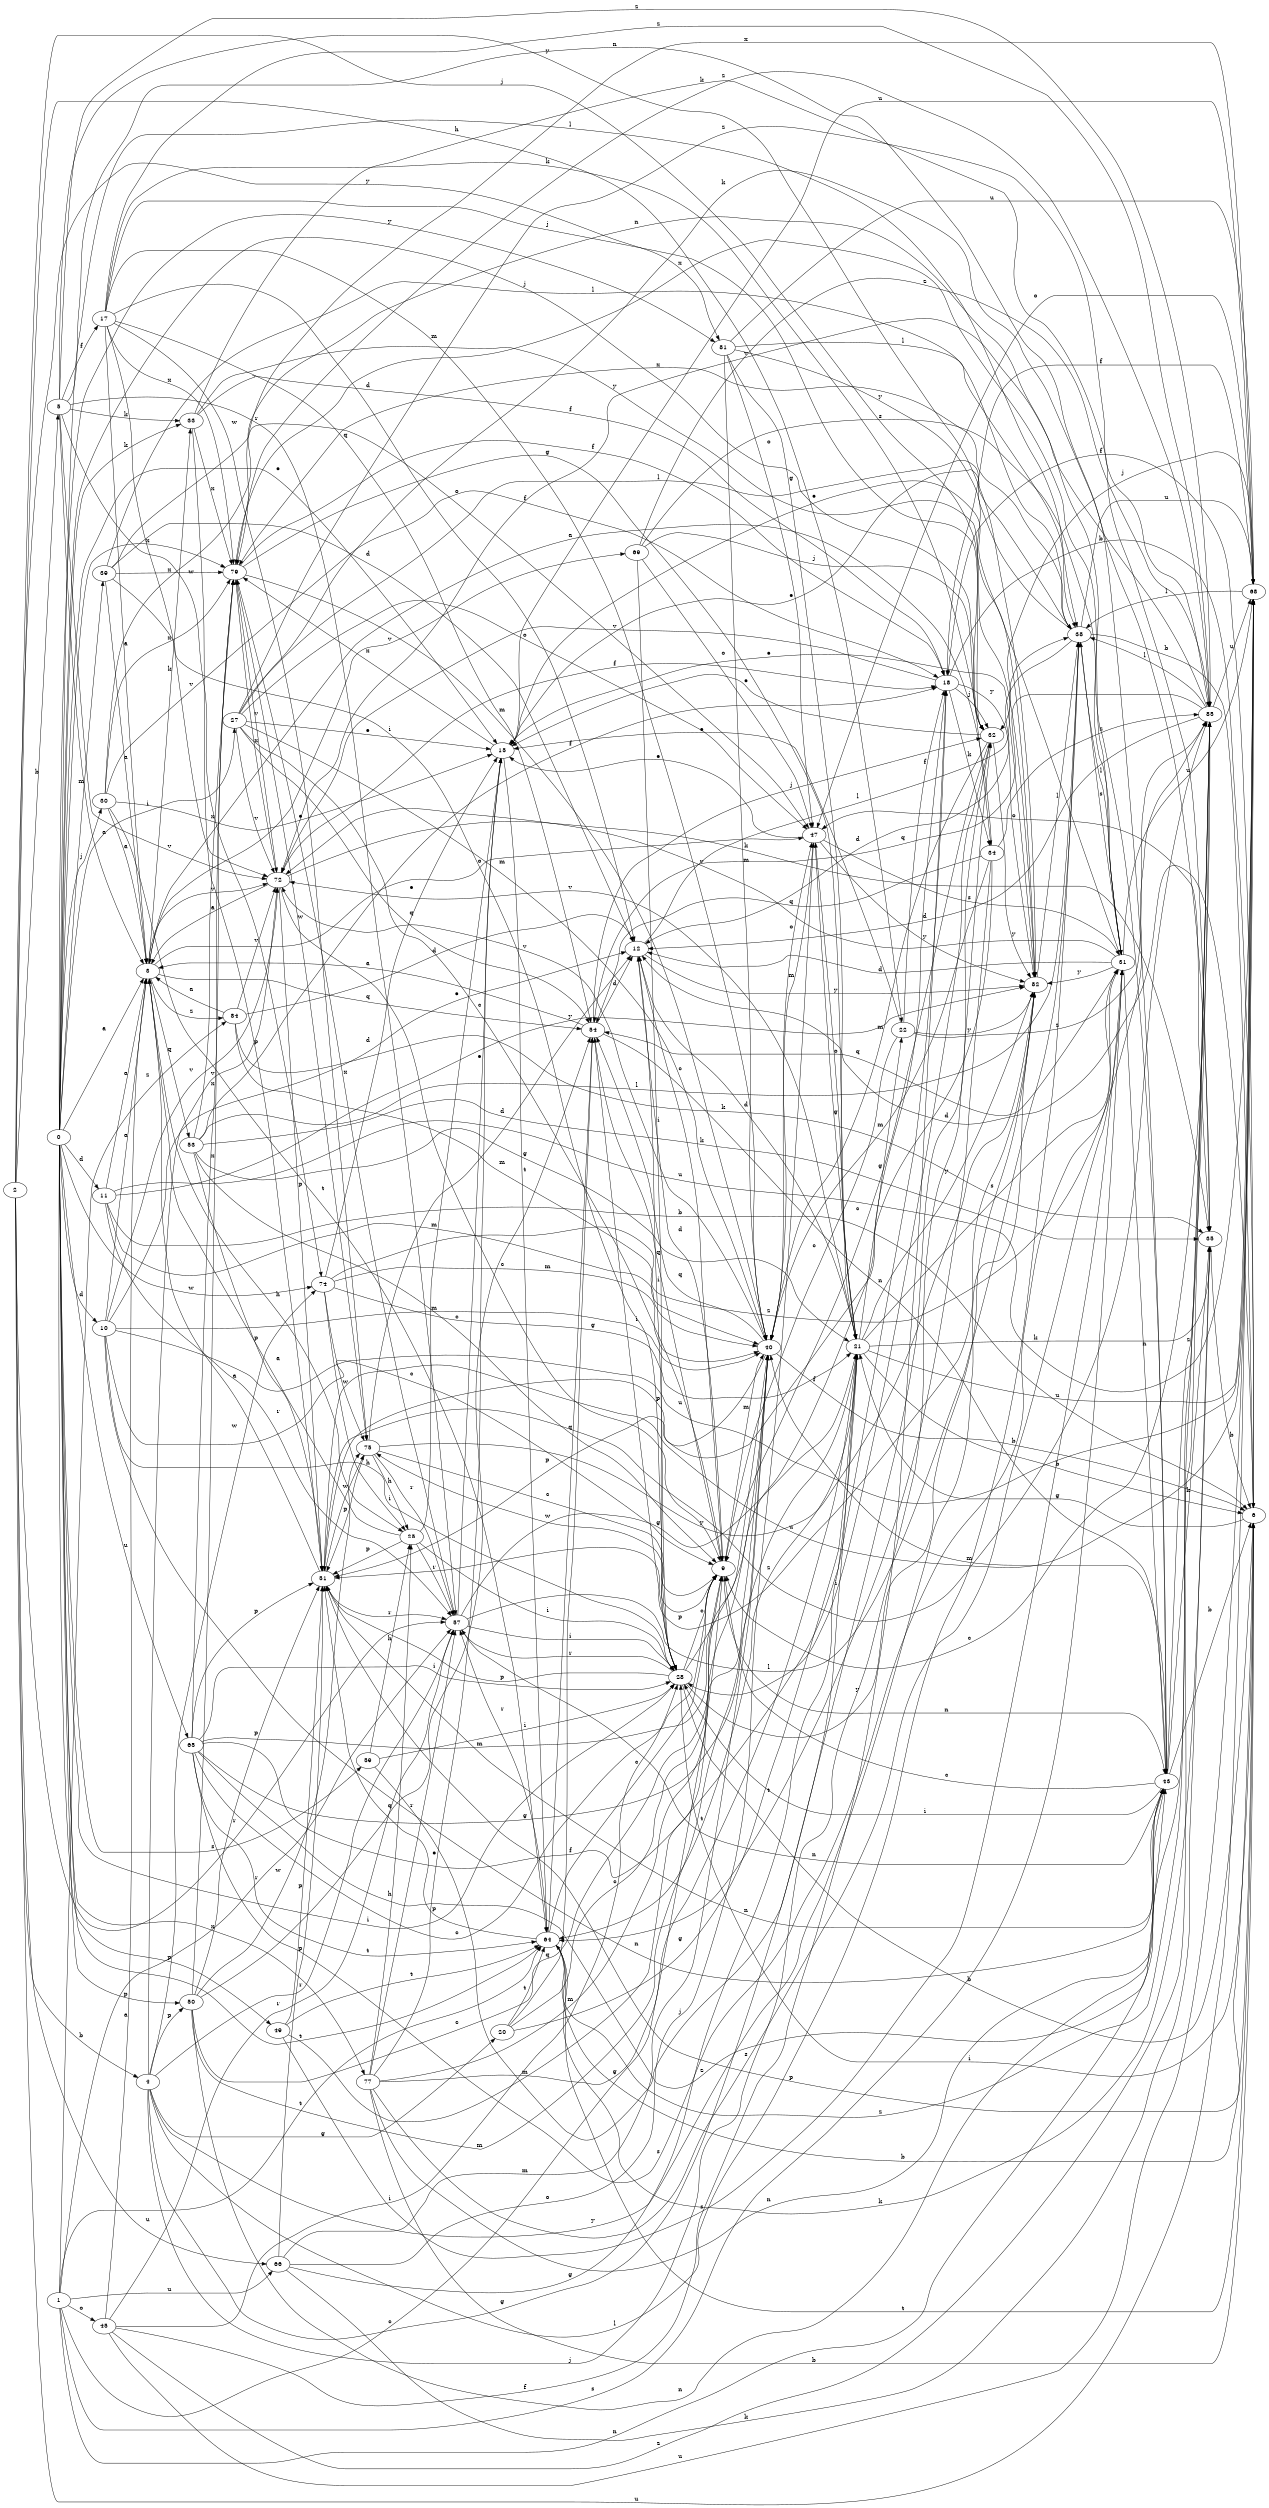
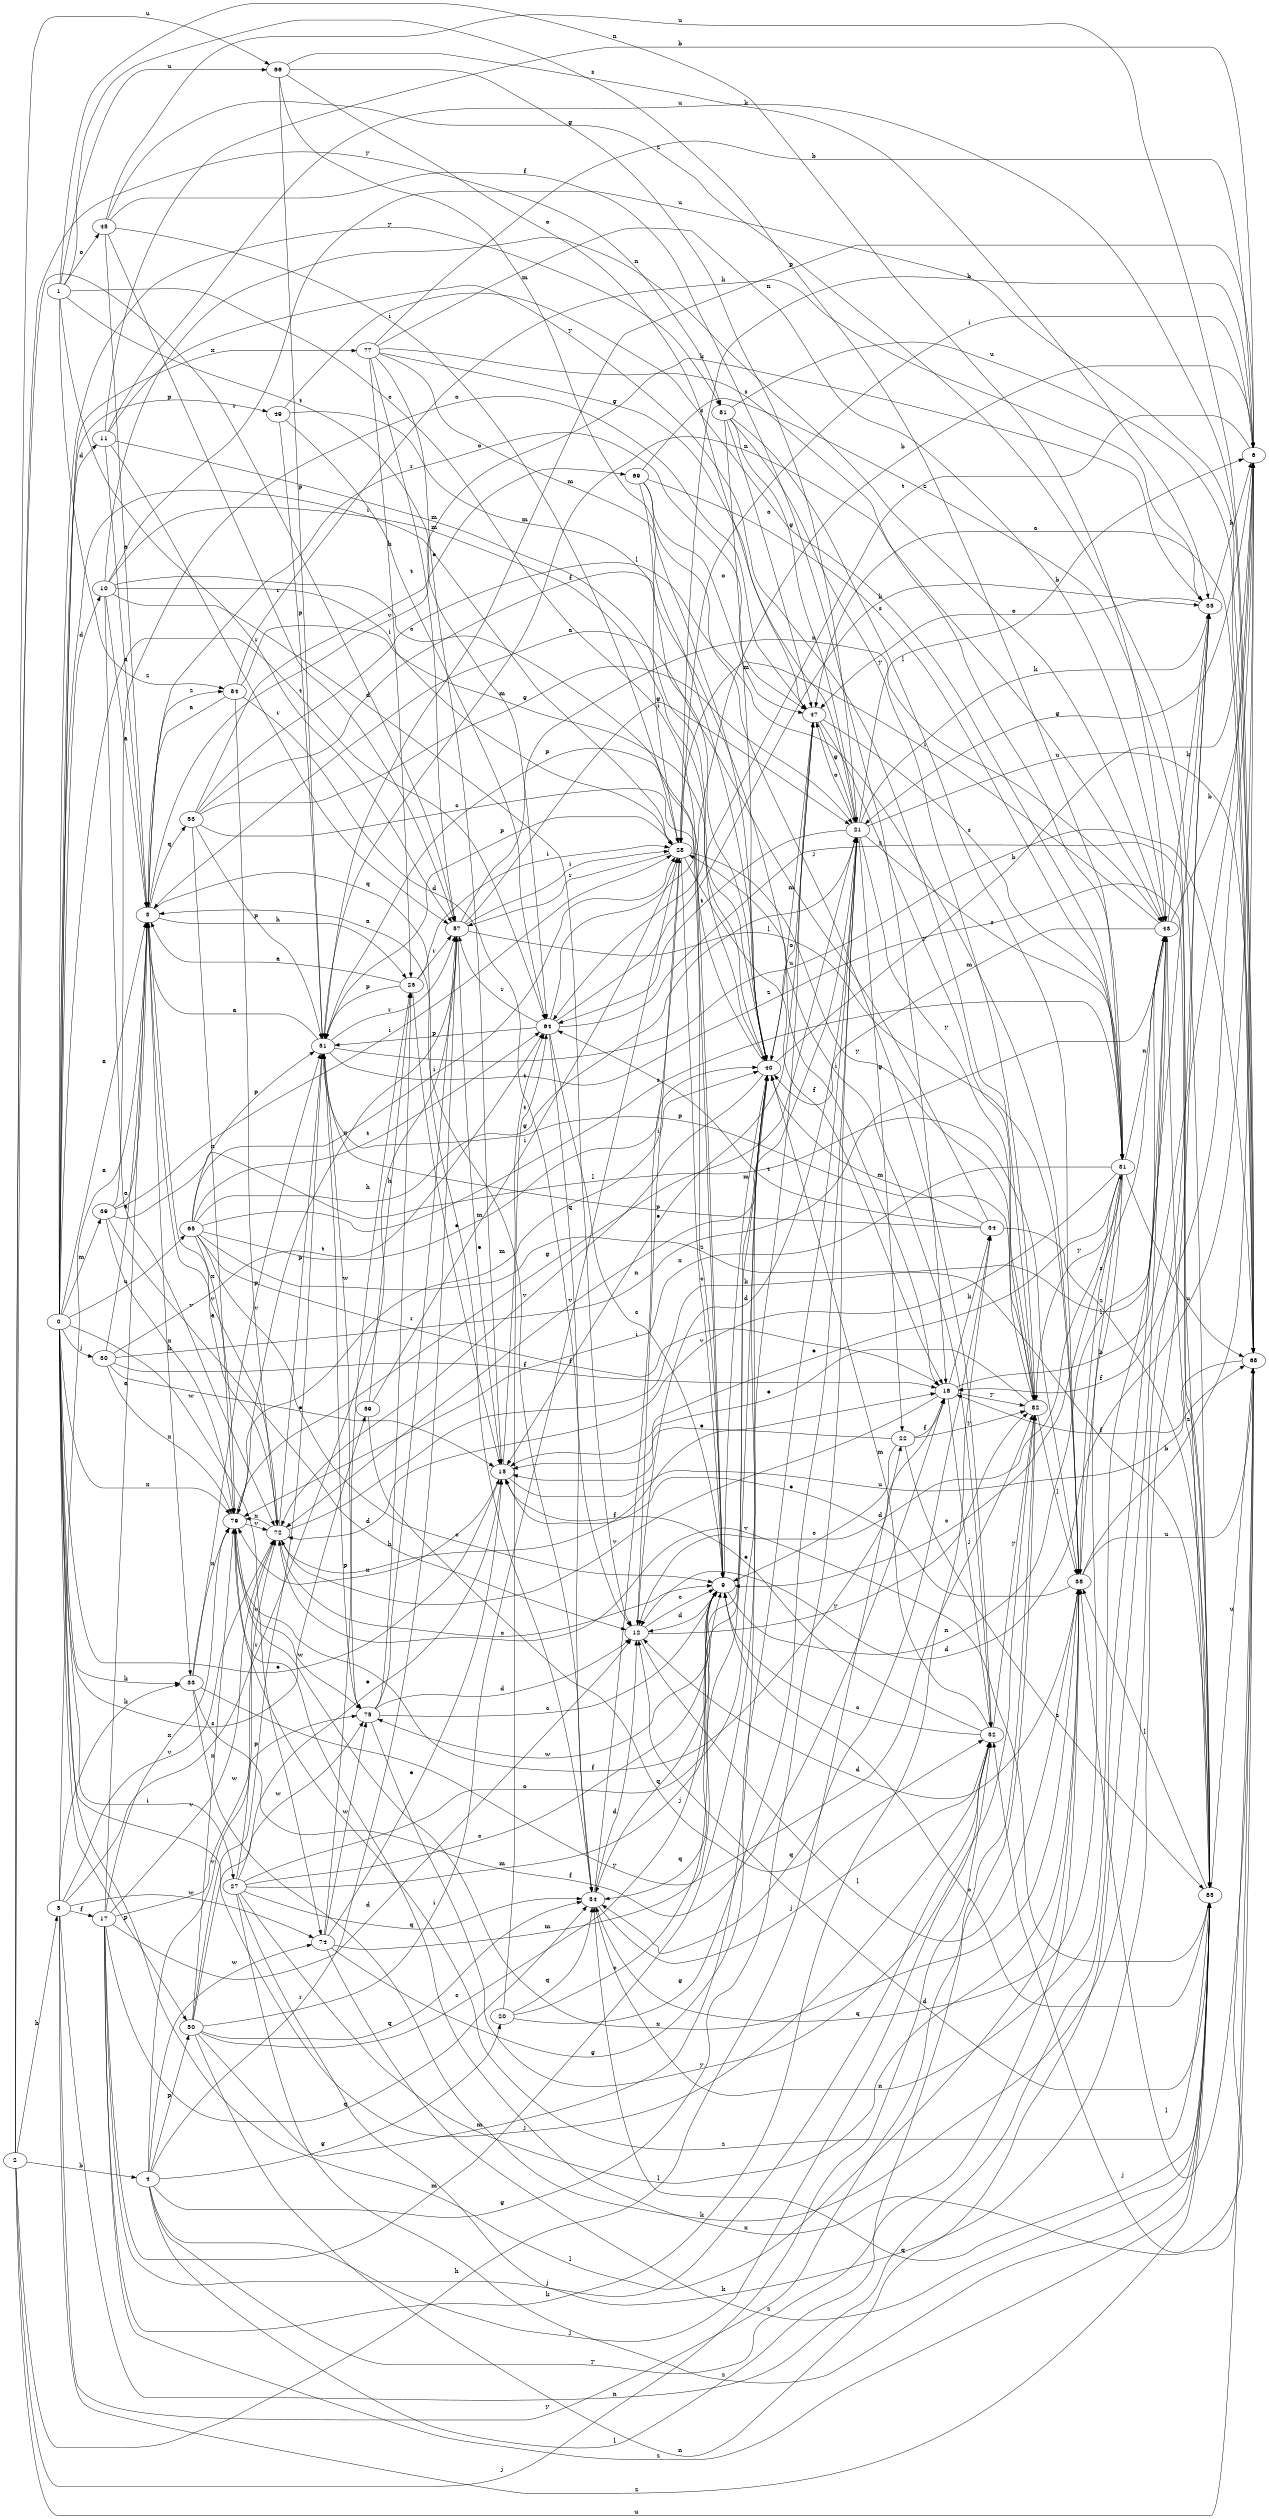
none -> (522, 1520)
